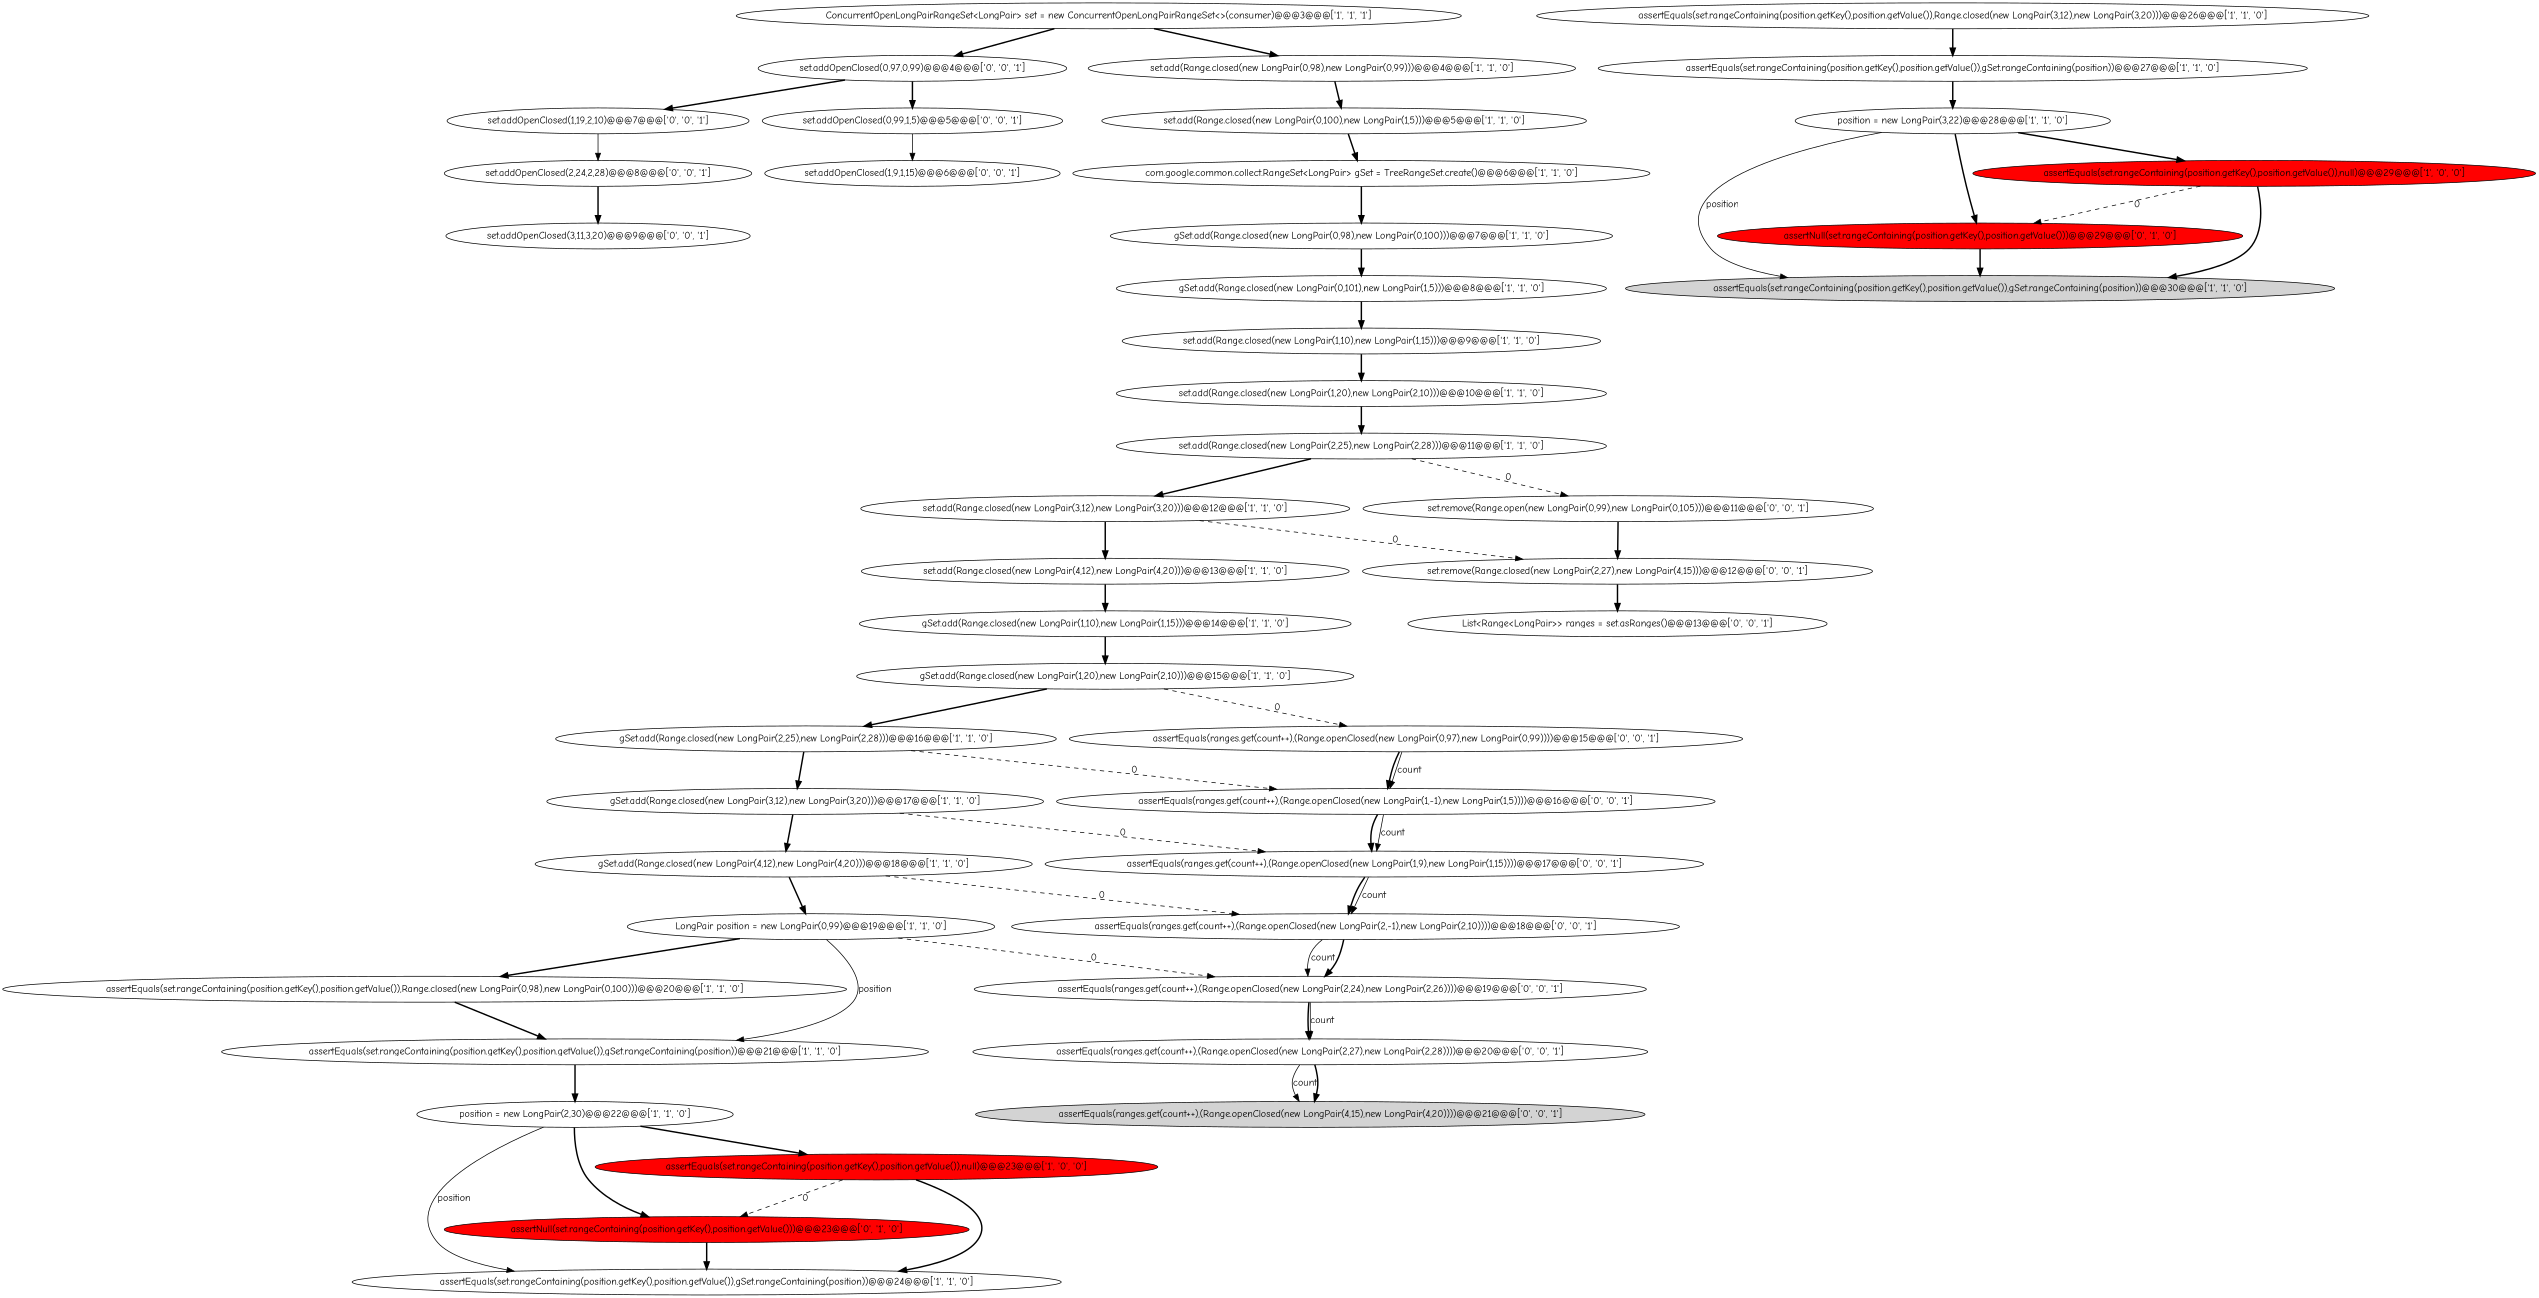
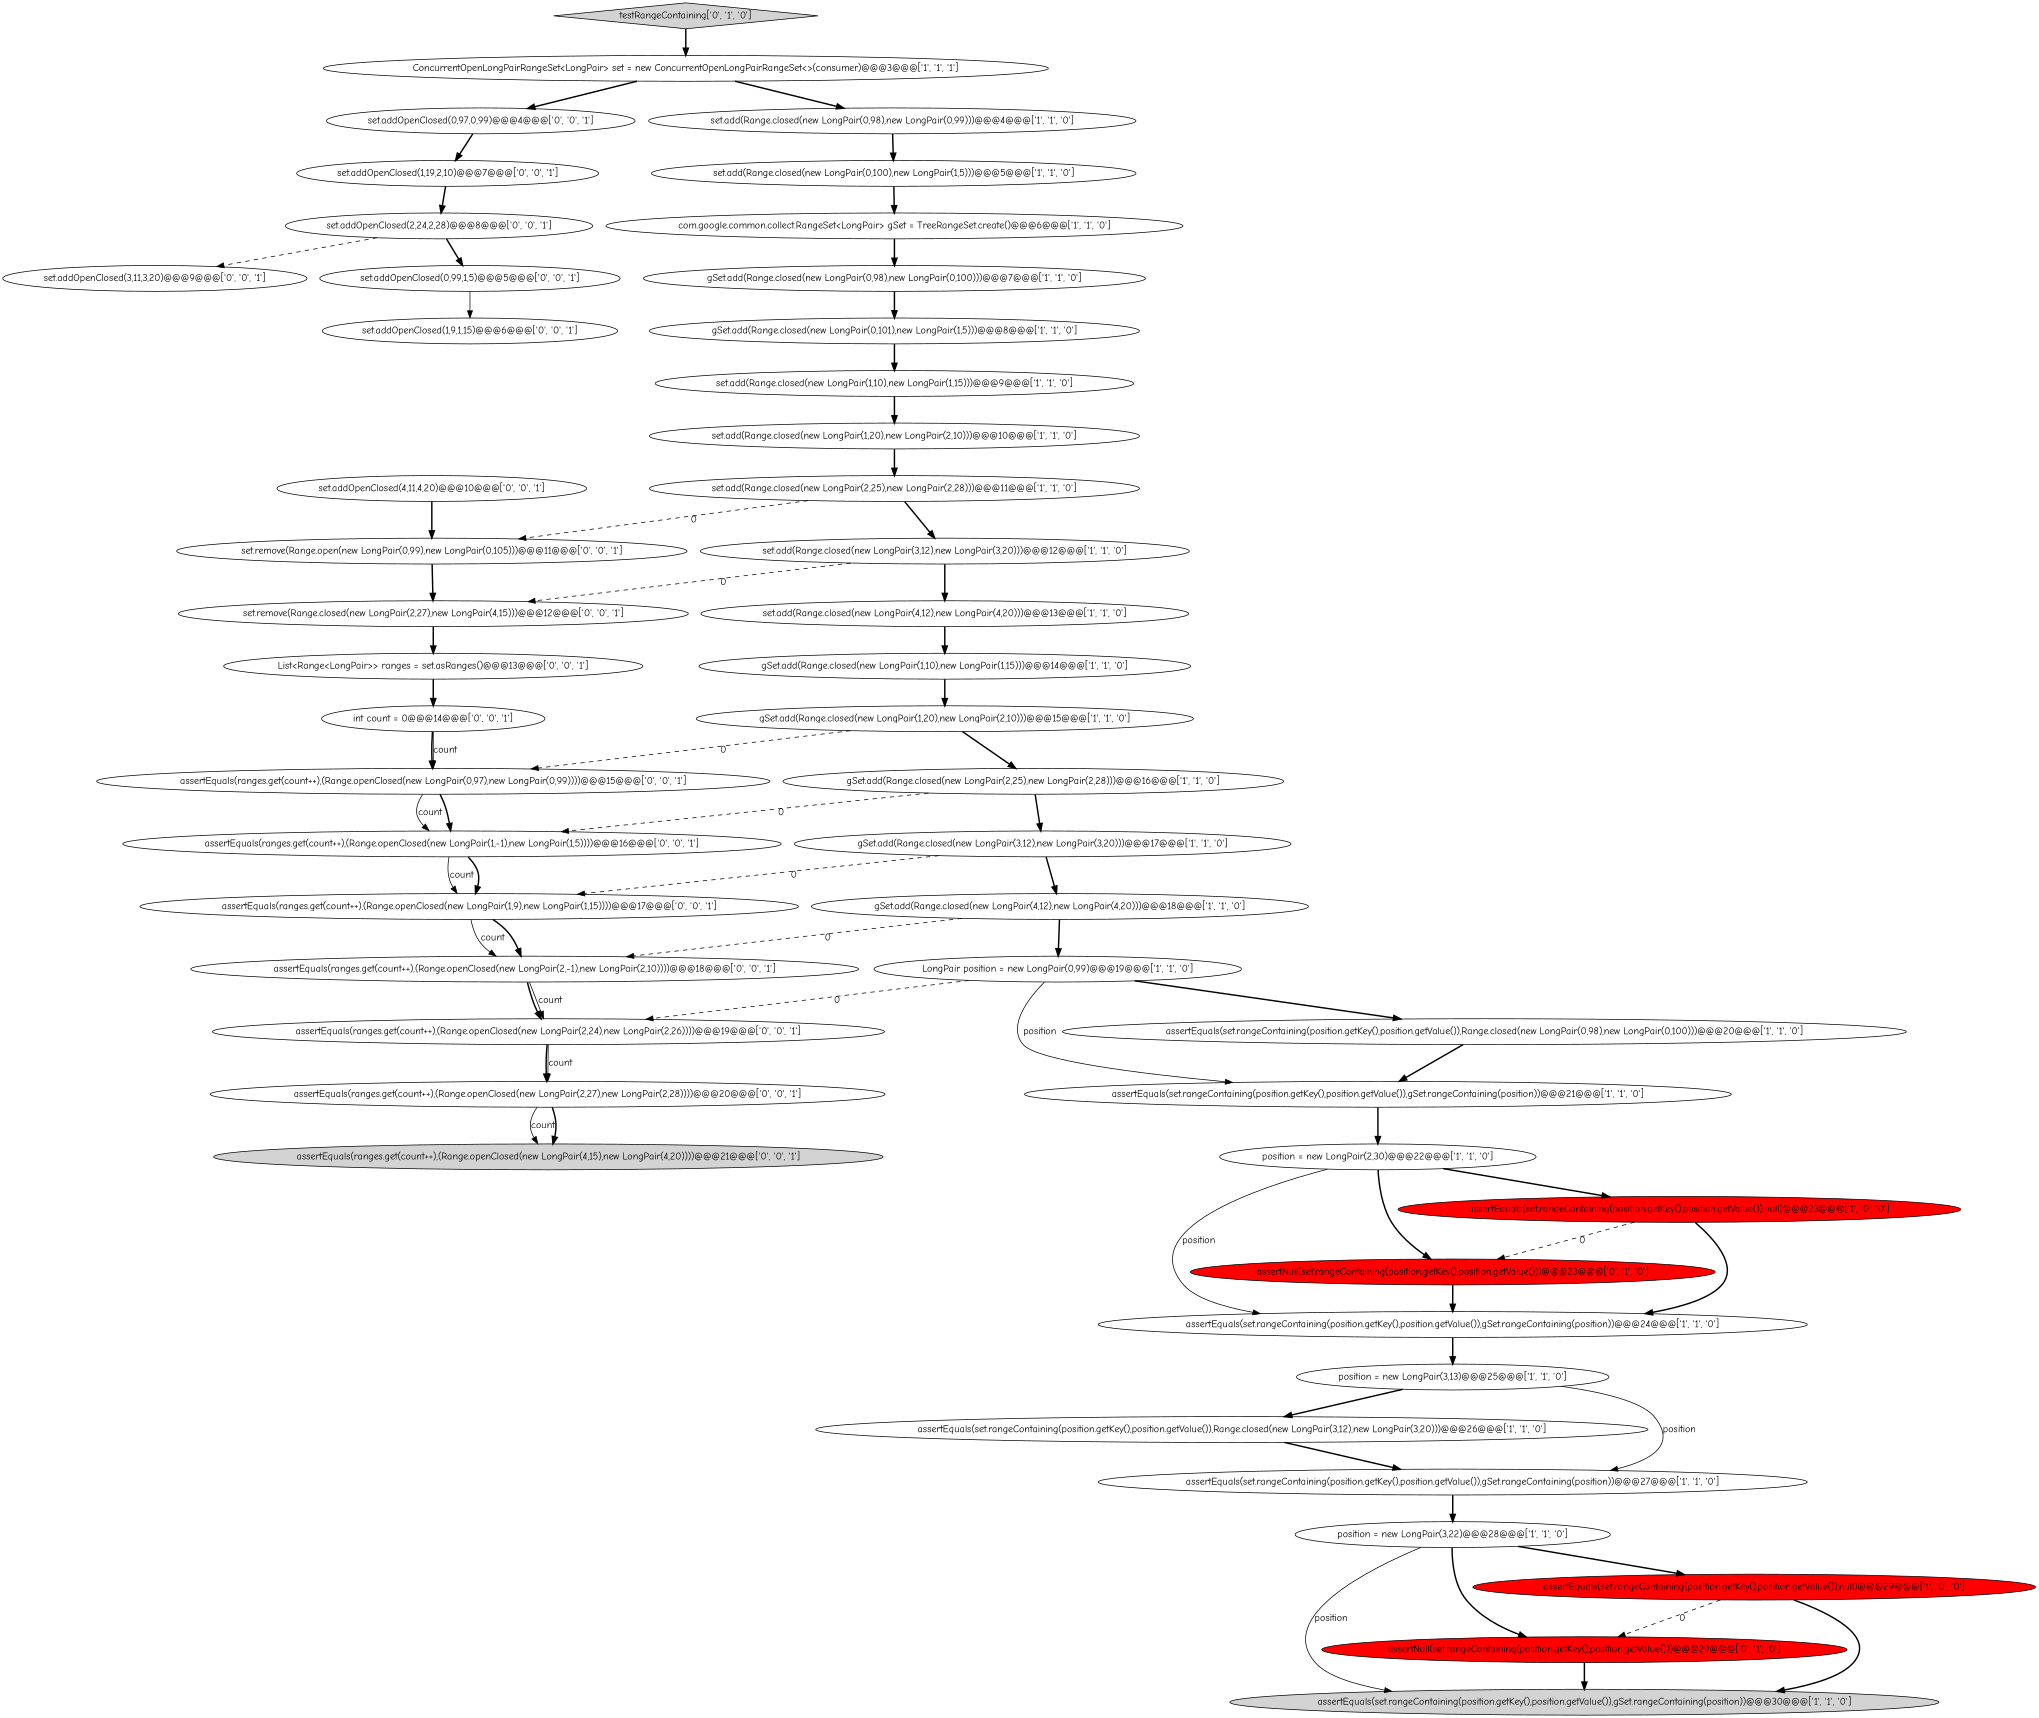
none -> (686, 16)
(912, 91) -> (453, 249)
(598, 144) -> (444, 196)
(598, 201) -> (301, 252)
none -> (432, 489)
none -> (433, 719)
none -> (1453, 1377)
